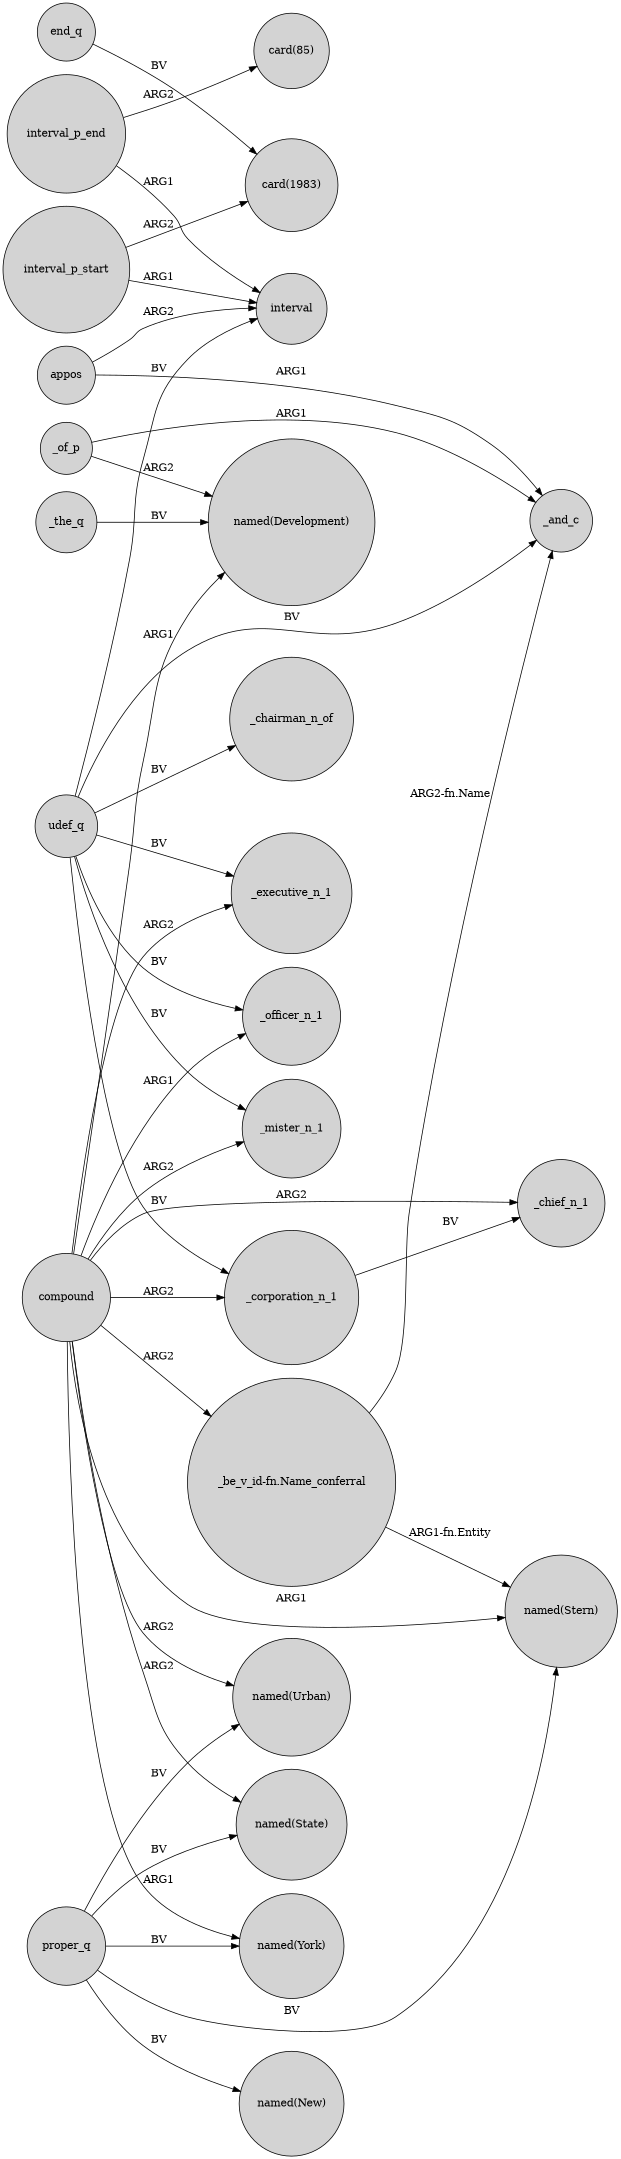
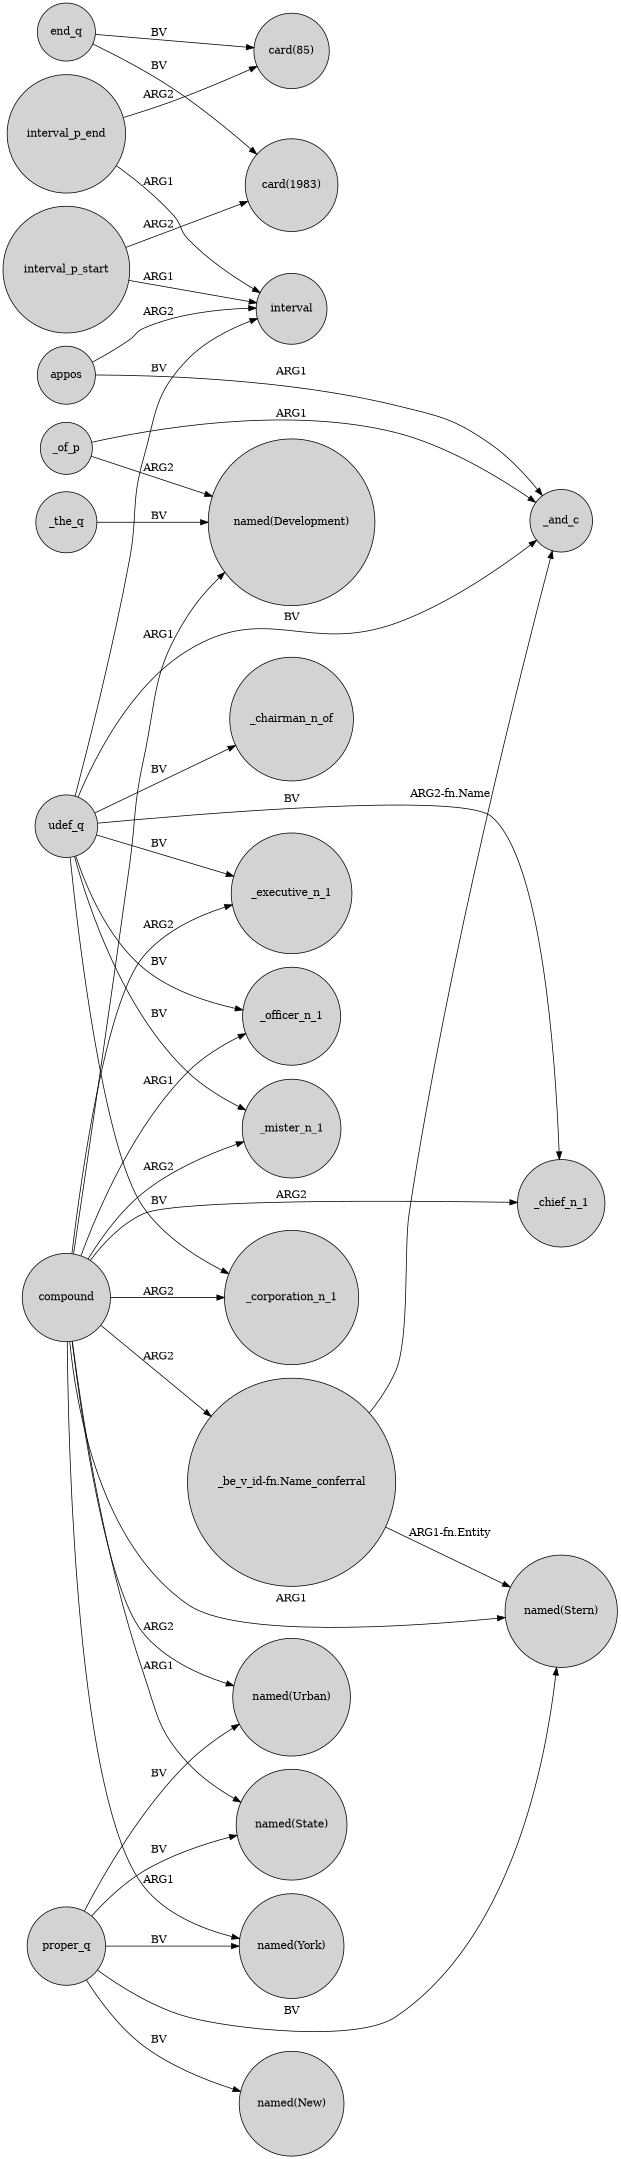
none -> (171, 41)
(434, 1248) -> (468, 809)
(159, 1667) -> (159, 1667)
